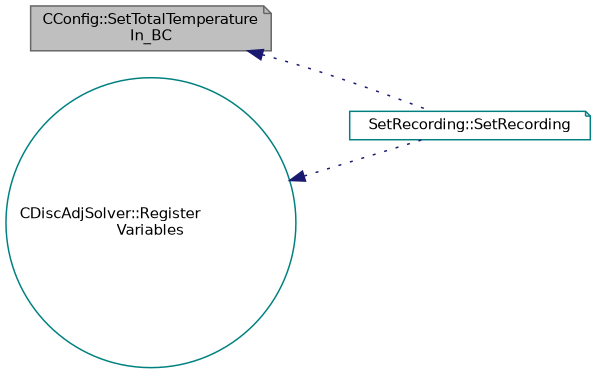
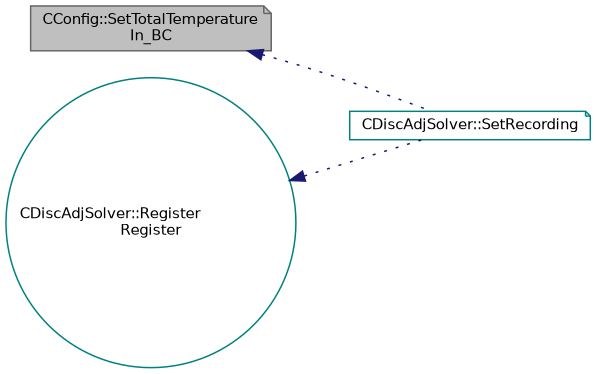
(470, 126) -> (470, 126)
(151, 223) -> (151, 223)
